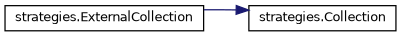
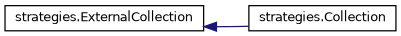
(220, 10) -> (233, 27)
